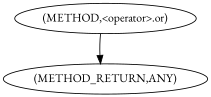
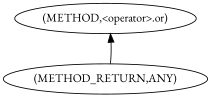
(100, 45) -> (111, 53)
